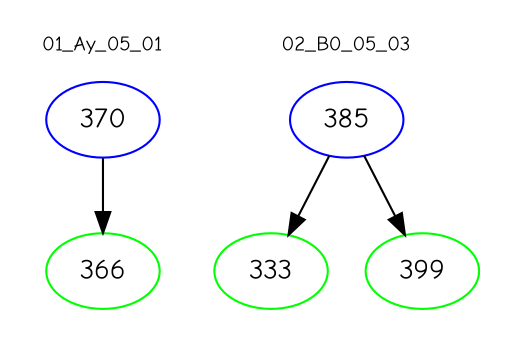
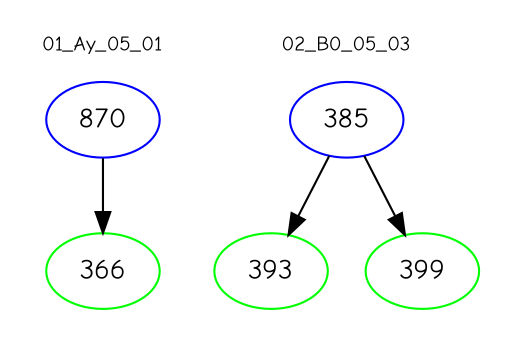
(103, 120) -> (103, 120)
(271, 271) -> (271, 271)
